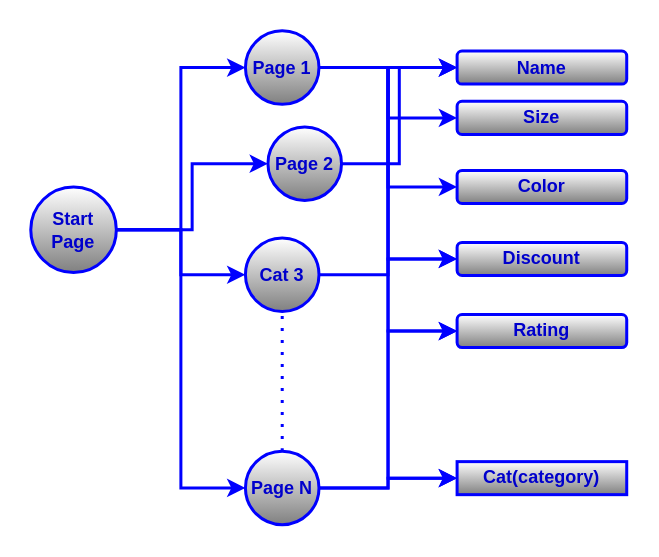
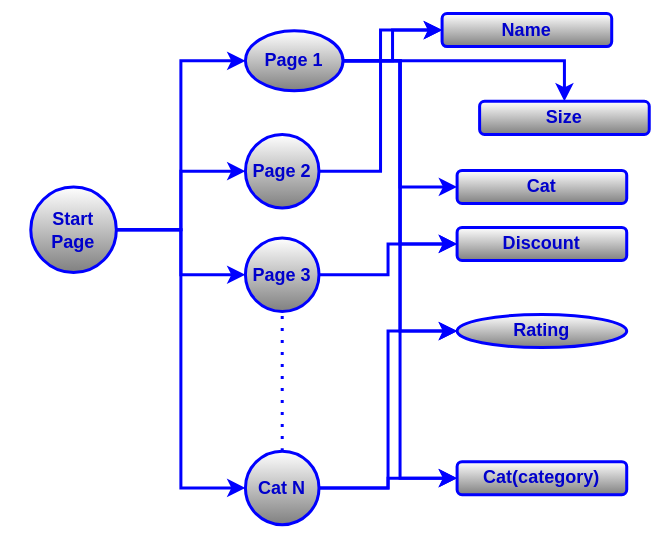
(282, 68) -> (294, 61)
(542, 68) -> (527, 30)
(542, 118) -> (564, 118)
(305, 164) -> (282, 171)
(542, 187) -> (542, 187)
(542, 259) -> (542, 244)
(282, 275) -> (282, 275)
(542, 331) -> (542, 331)
(542, 478) -> (542, 478)
(282, 488) -> (282, 488)
